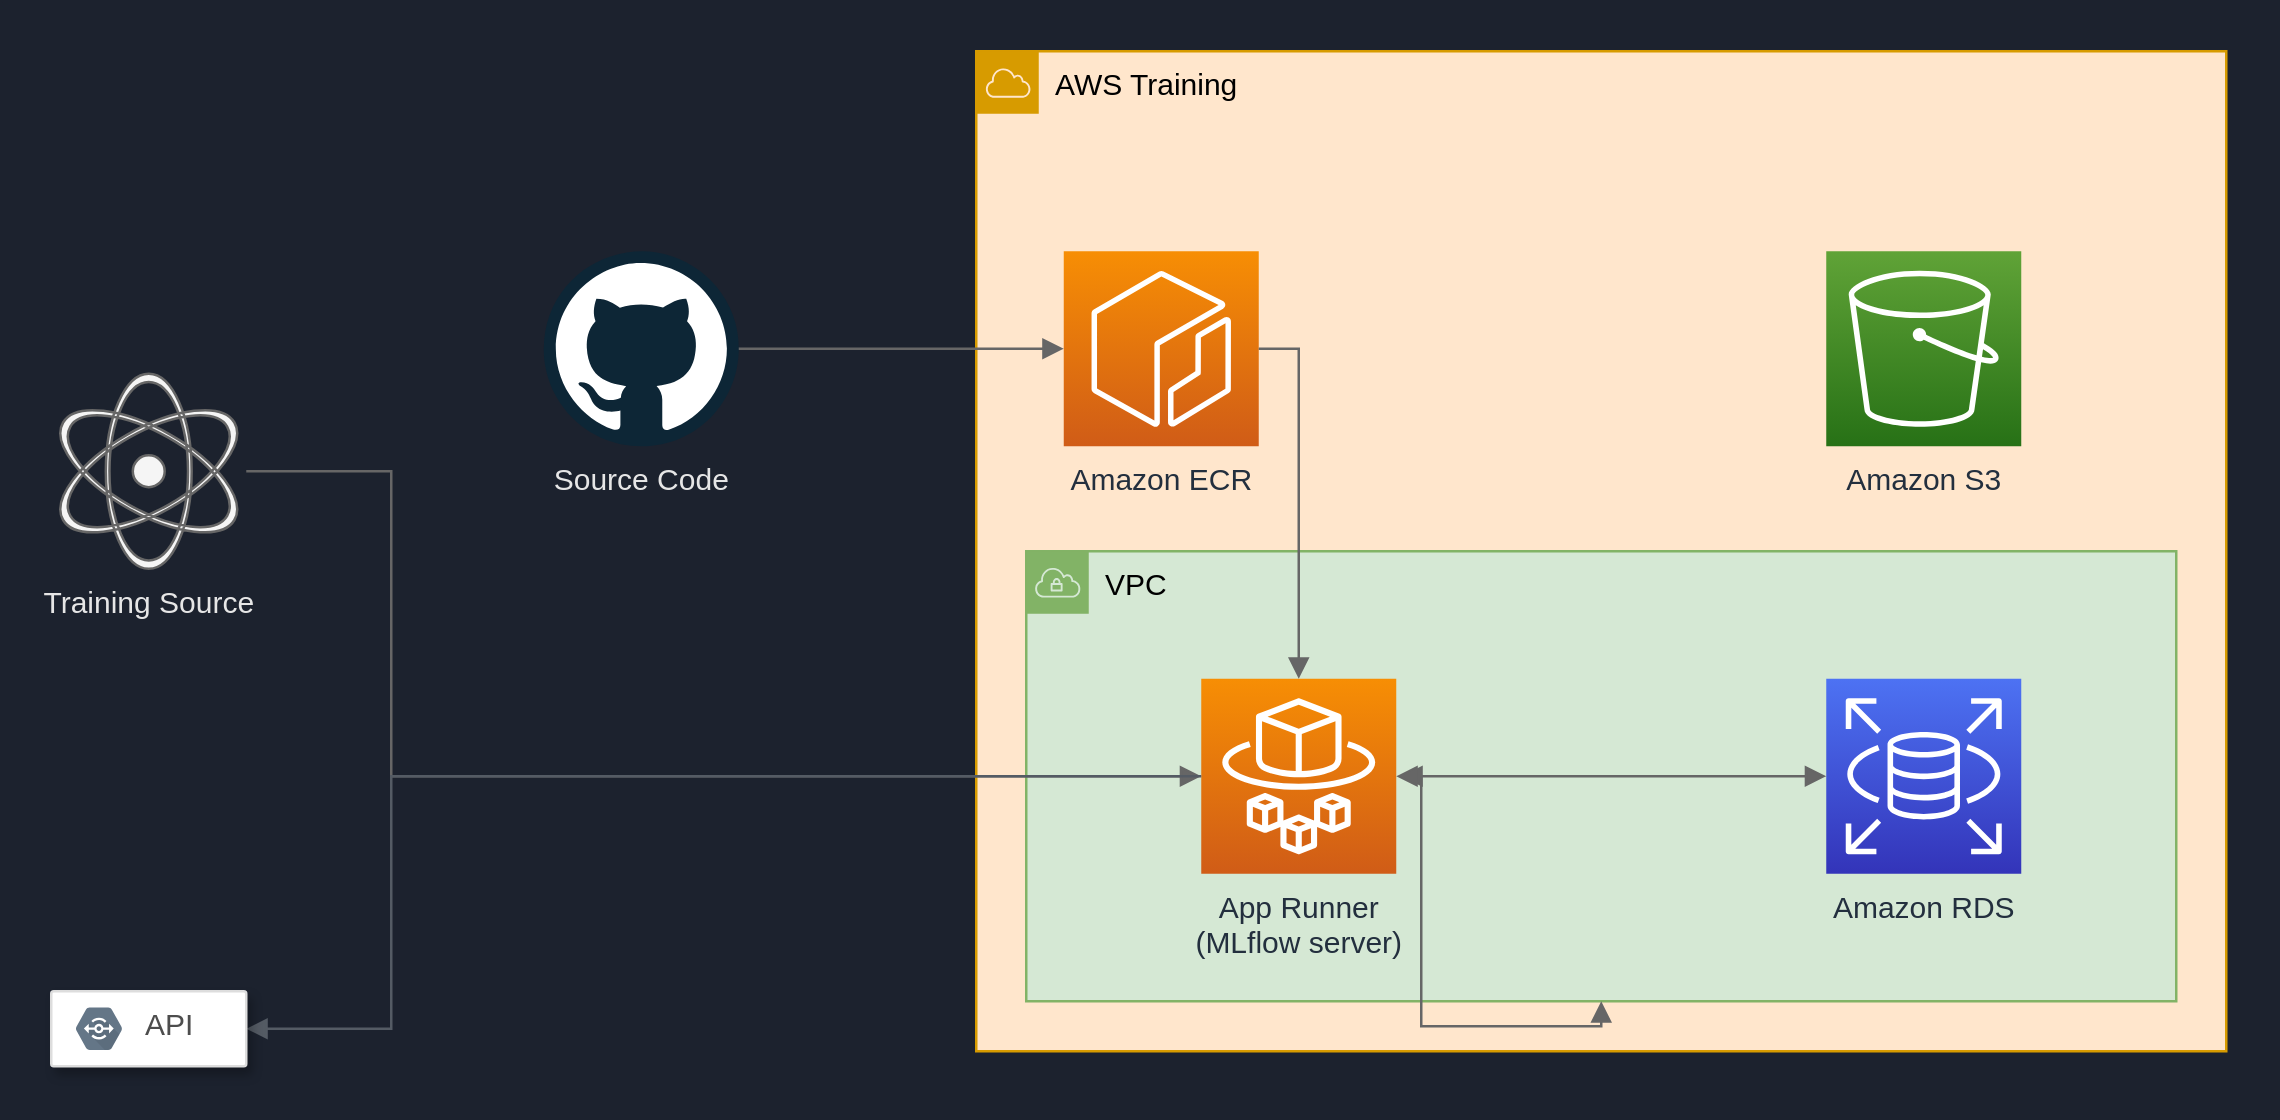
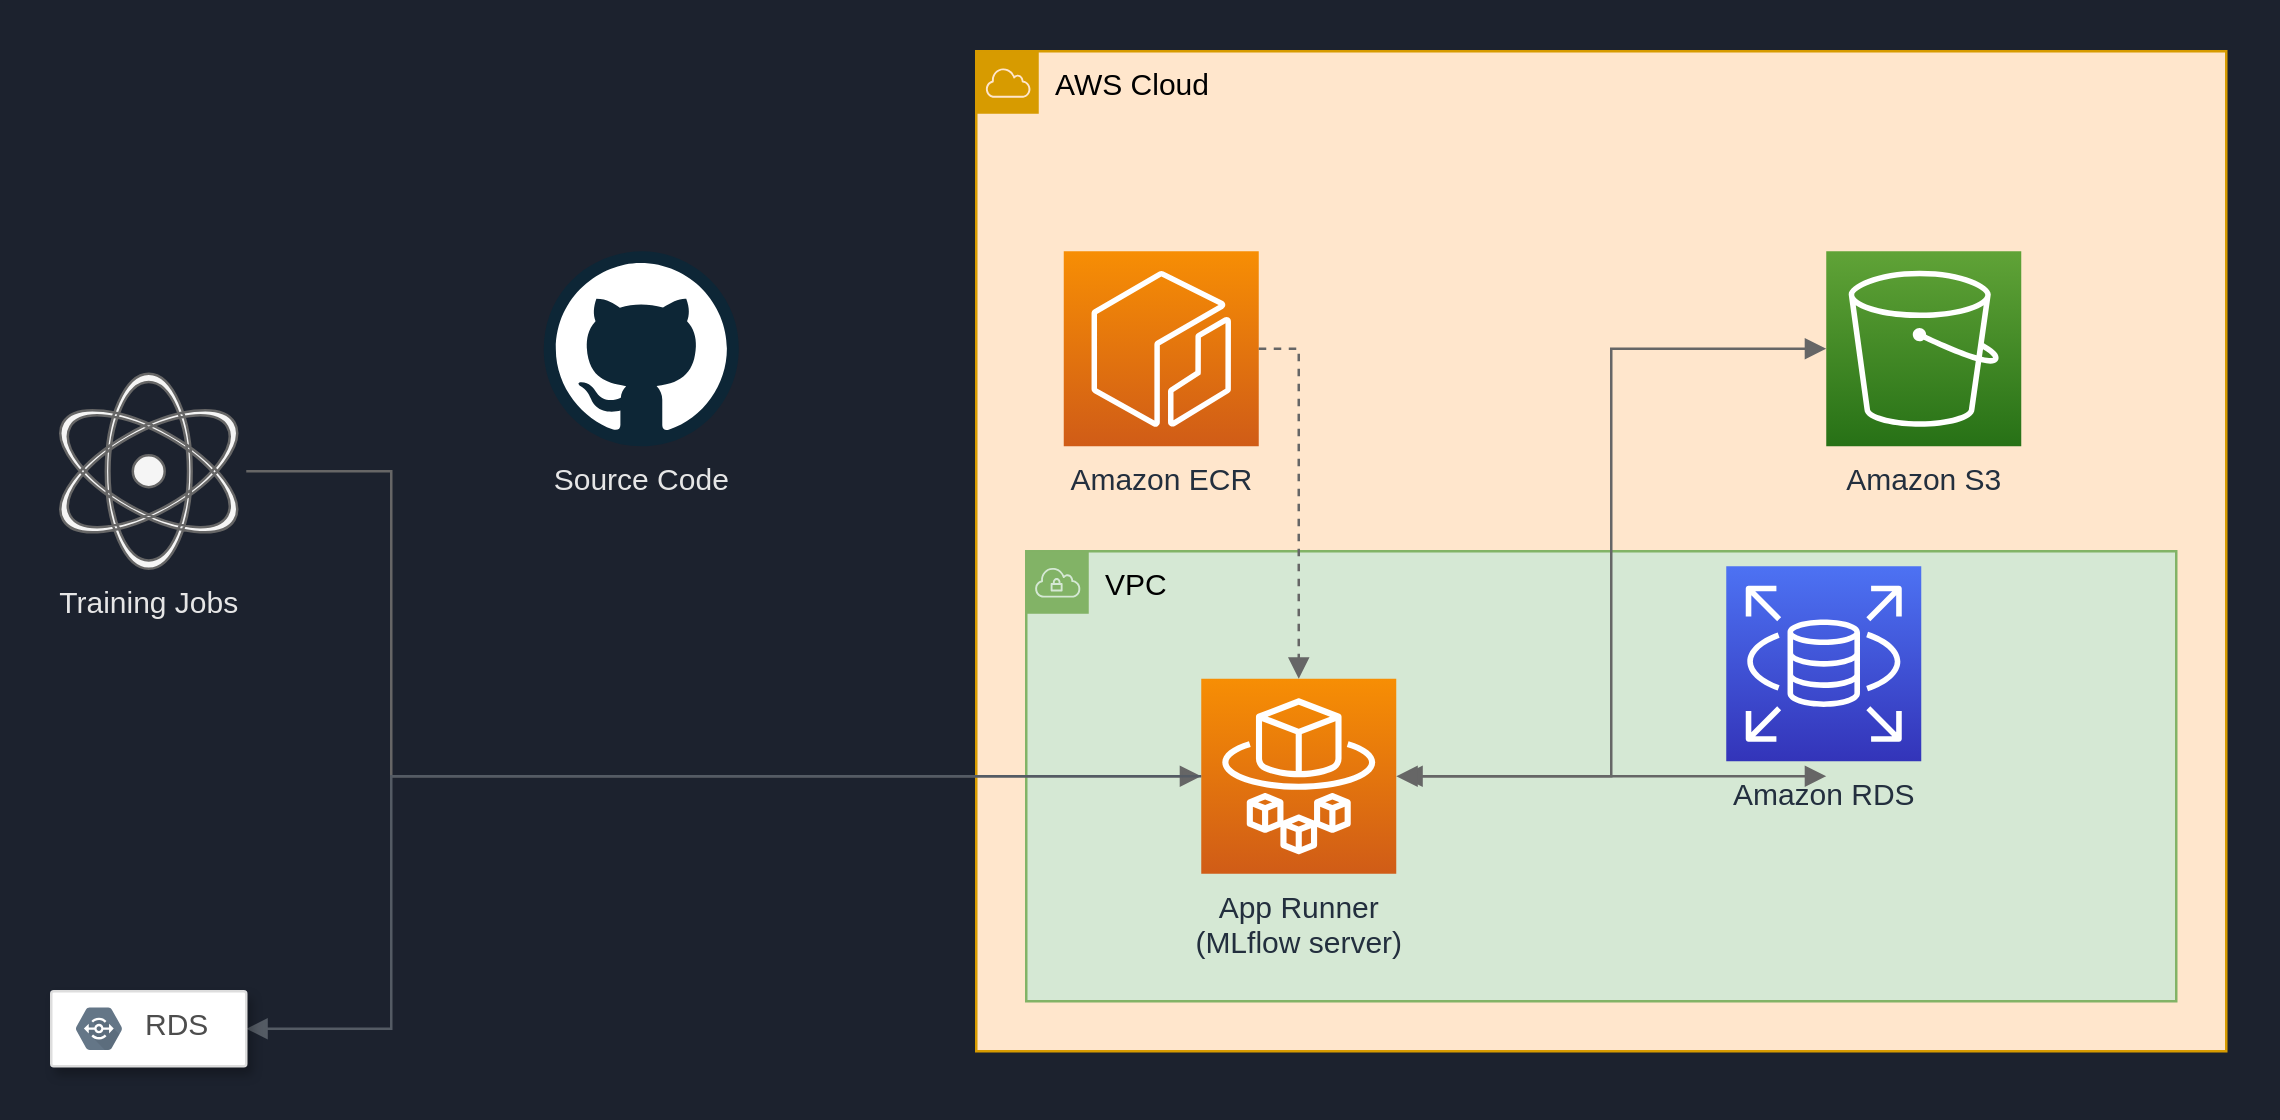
(1145, 87) -> (1124, 87)
(1008, 349) -> none
(1299, 484) -> (1299, 484)
(150, 604) -> (150, 604)
(1924, 776) -> (1824, 664)
(1421, 997) -> (1611, 464)
(171, 1026) -> (171, 1026)
